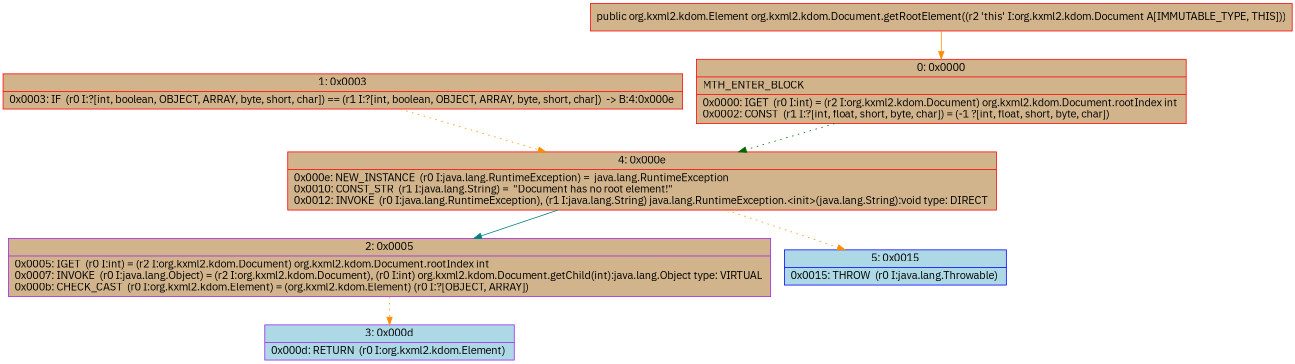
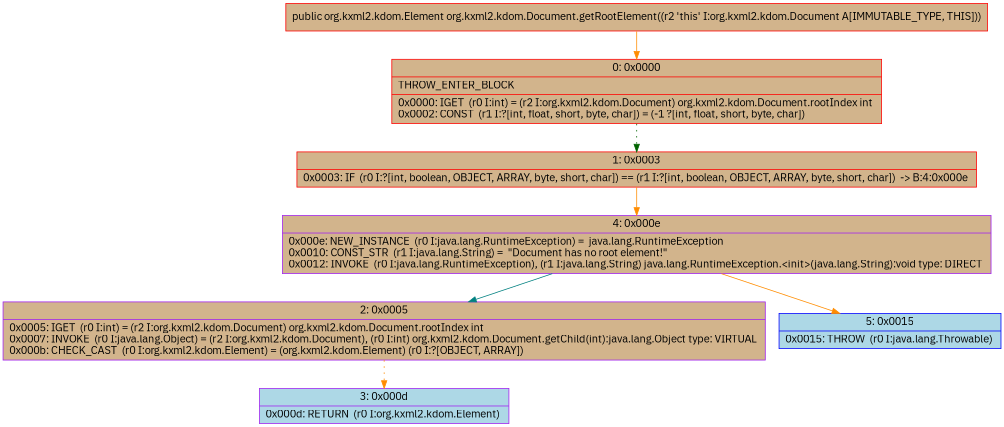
(753, 85) -> (456, 85)
(469, 129) -> (637, 197)
(790, 137) -> (637, 134)
(642, 181) -> (637, 245)
(782, 229) -> (777, 292)
